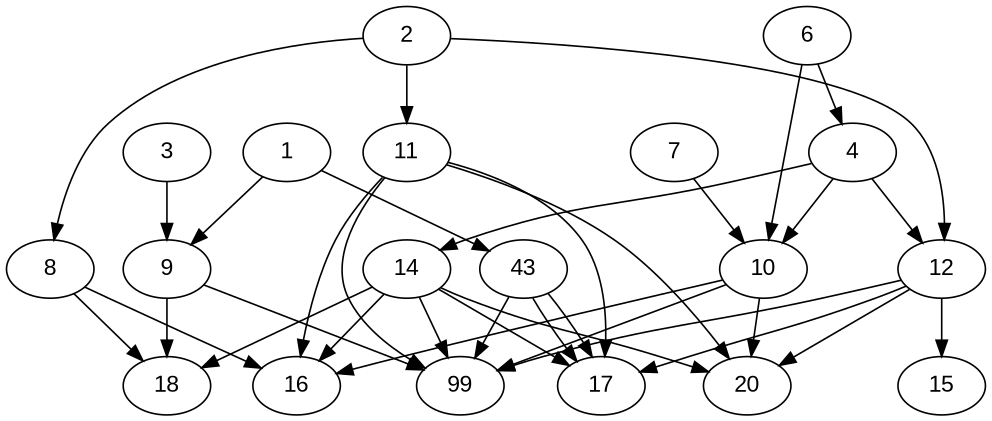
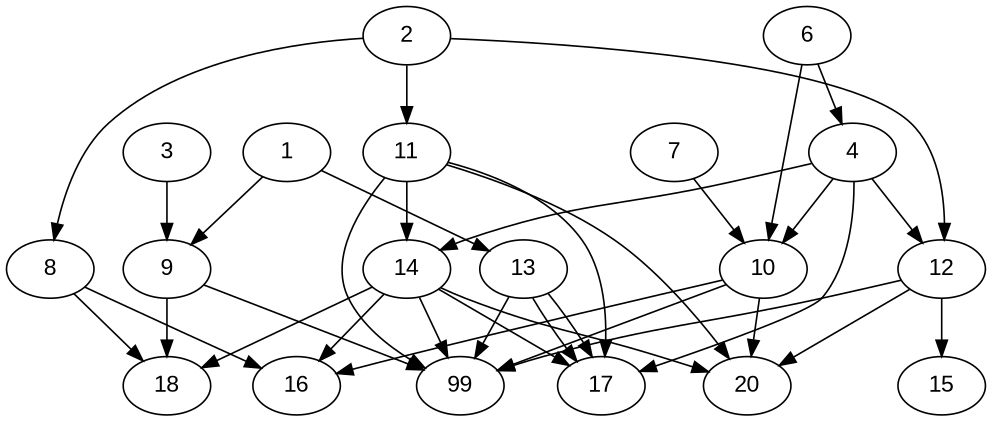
(330, 252) -> (407, 201)
(524, 269) -> (524, 269)
(782, 329) -> (790, 316)
